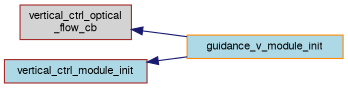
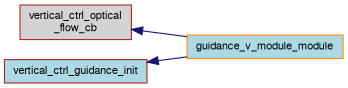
(265, 47) -> (265, 47)
(76, 71) -> (76, 71)
